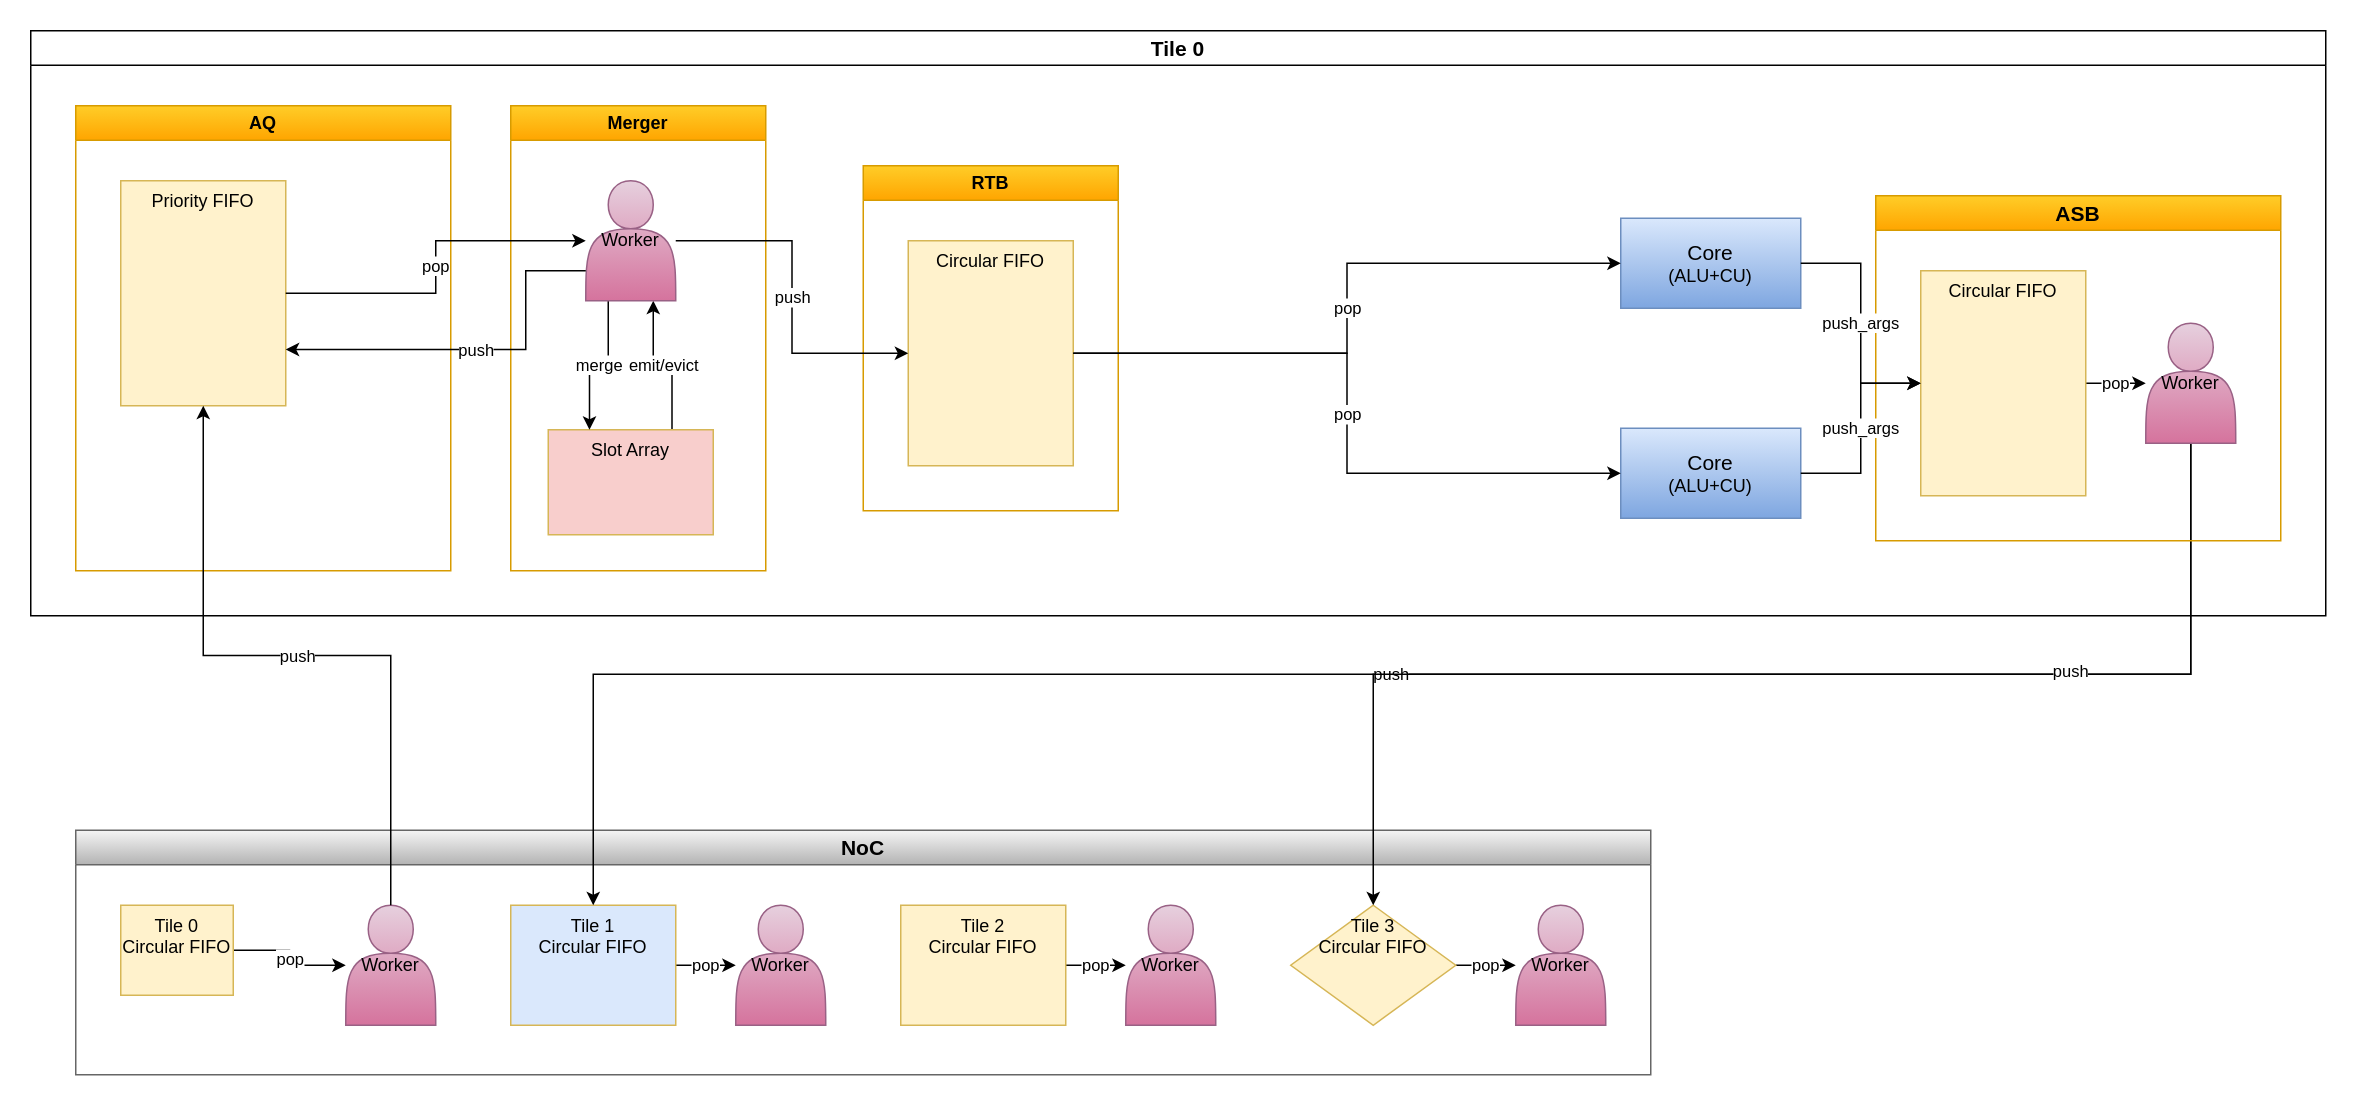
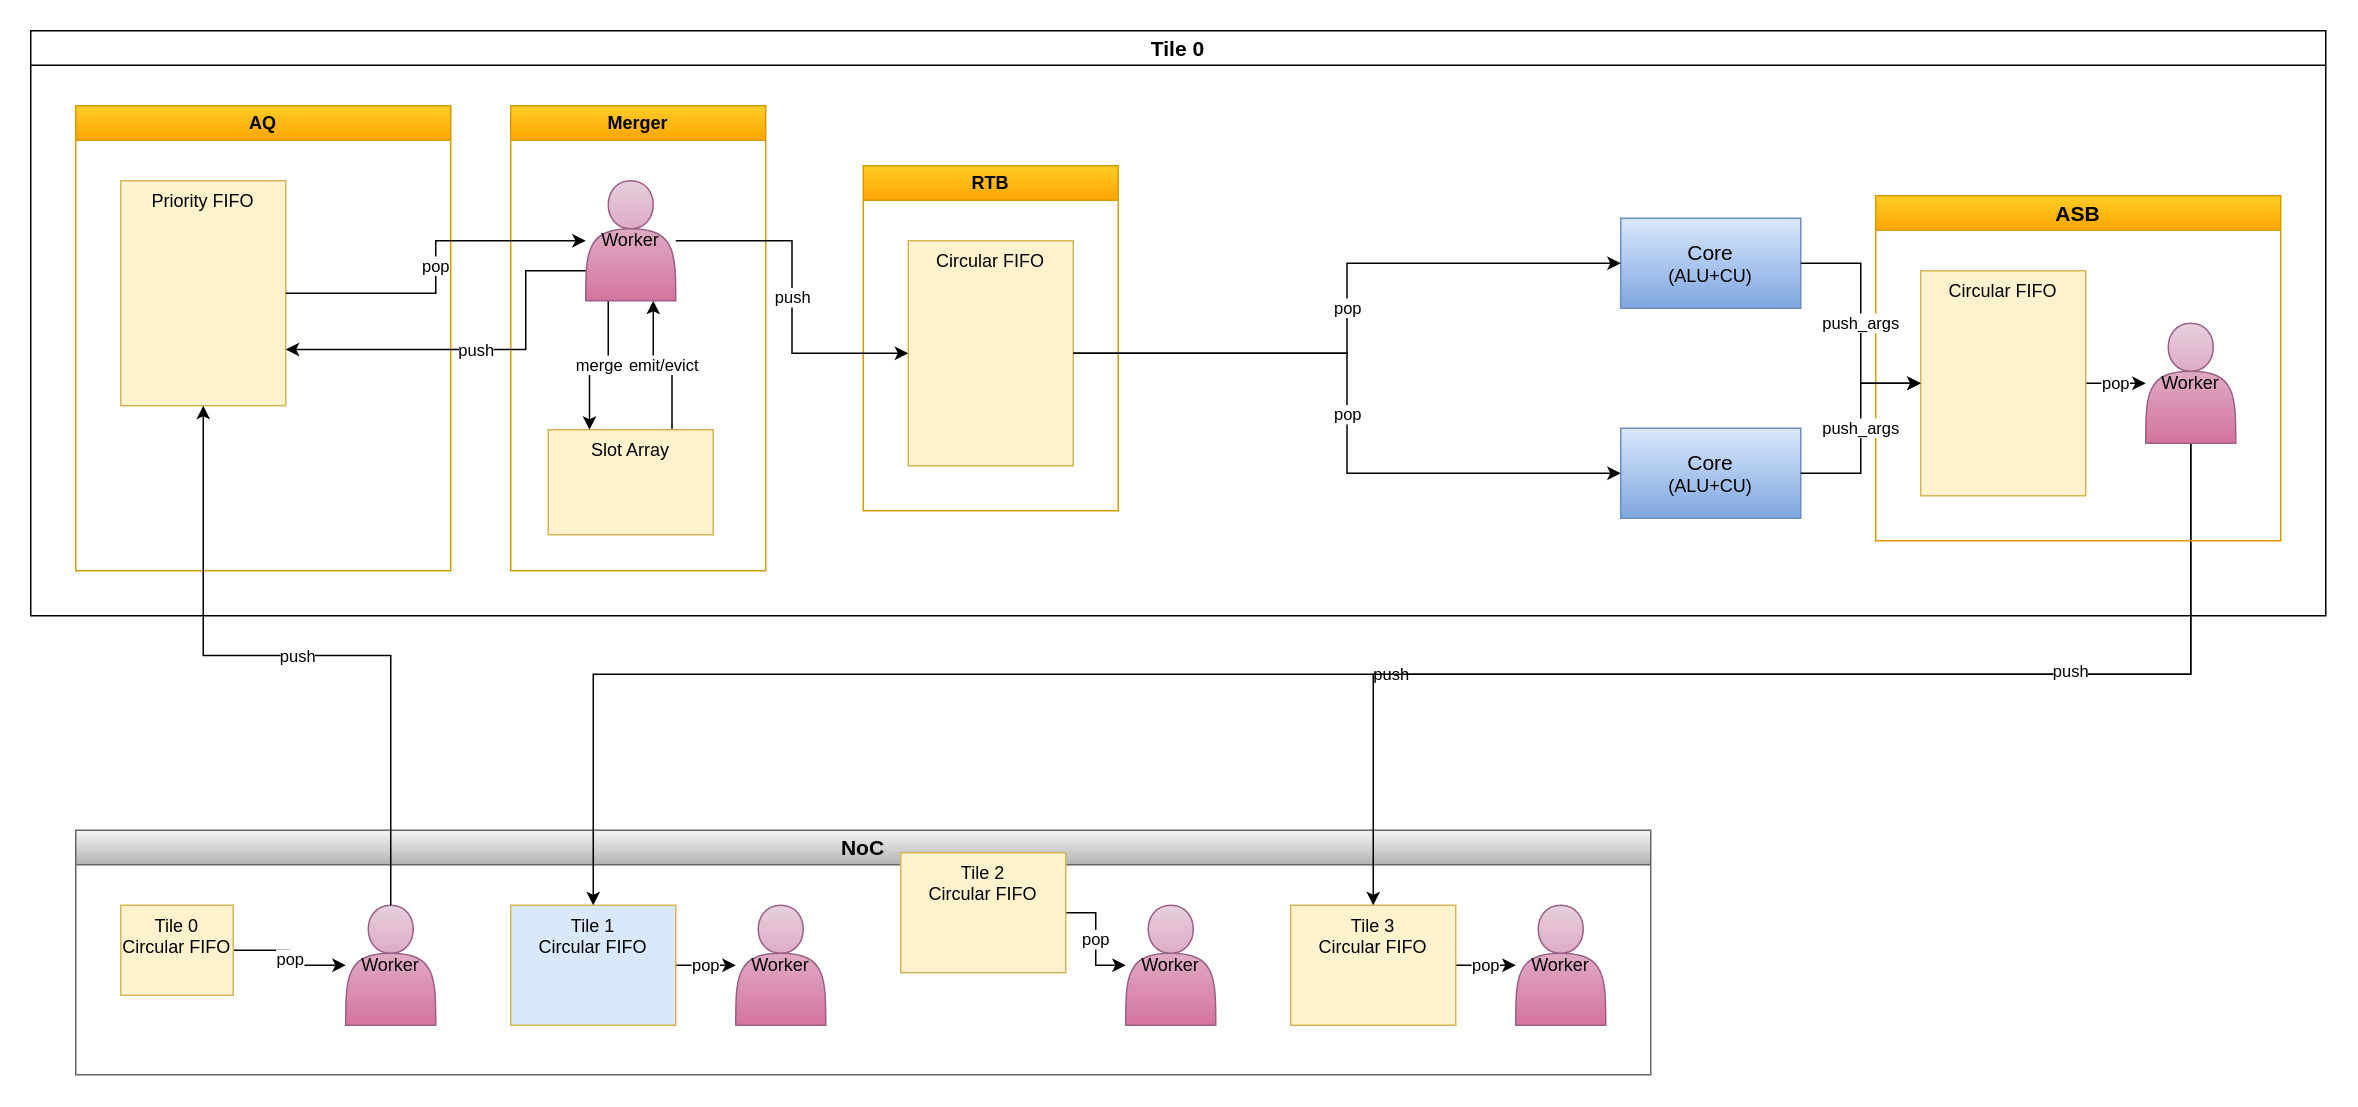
(631, 482) -> (631, 482)
(983, 965) -> (983, 913)
(1373, 965) -> (1373, 965)
